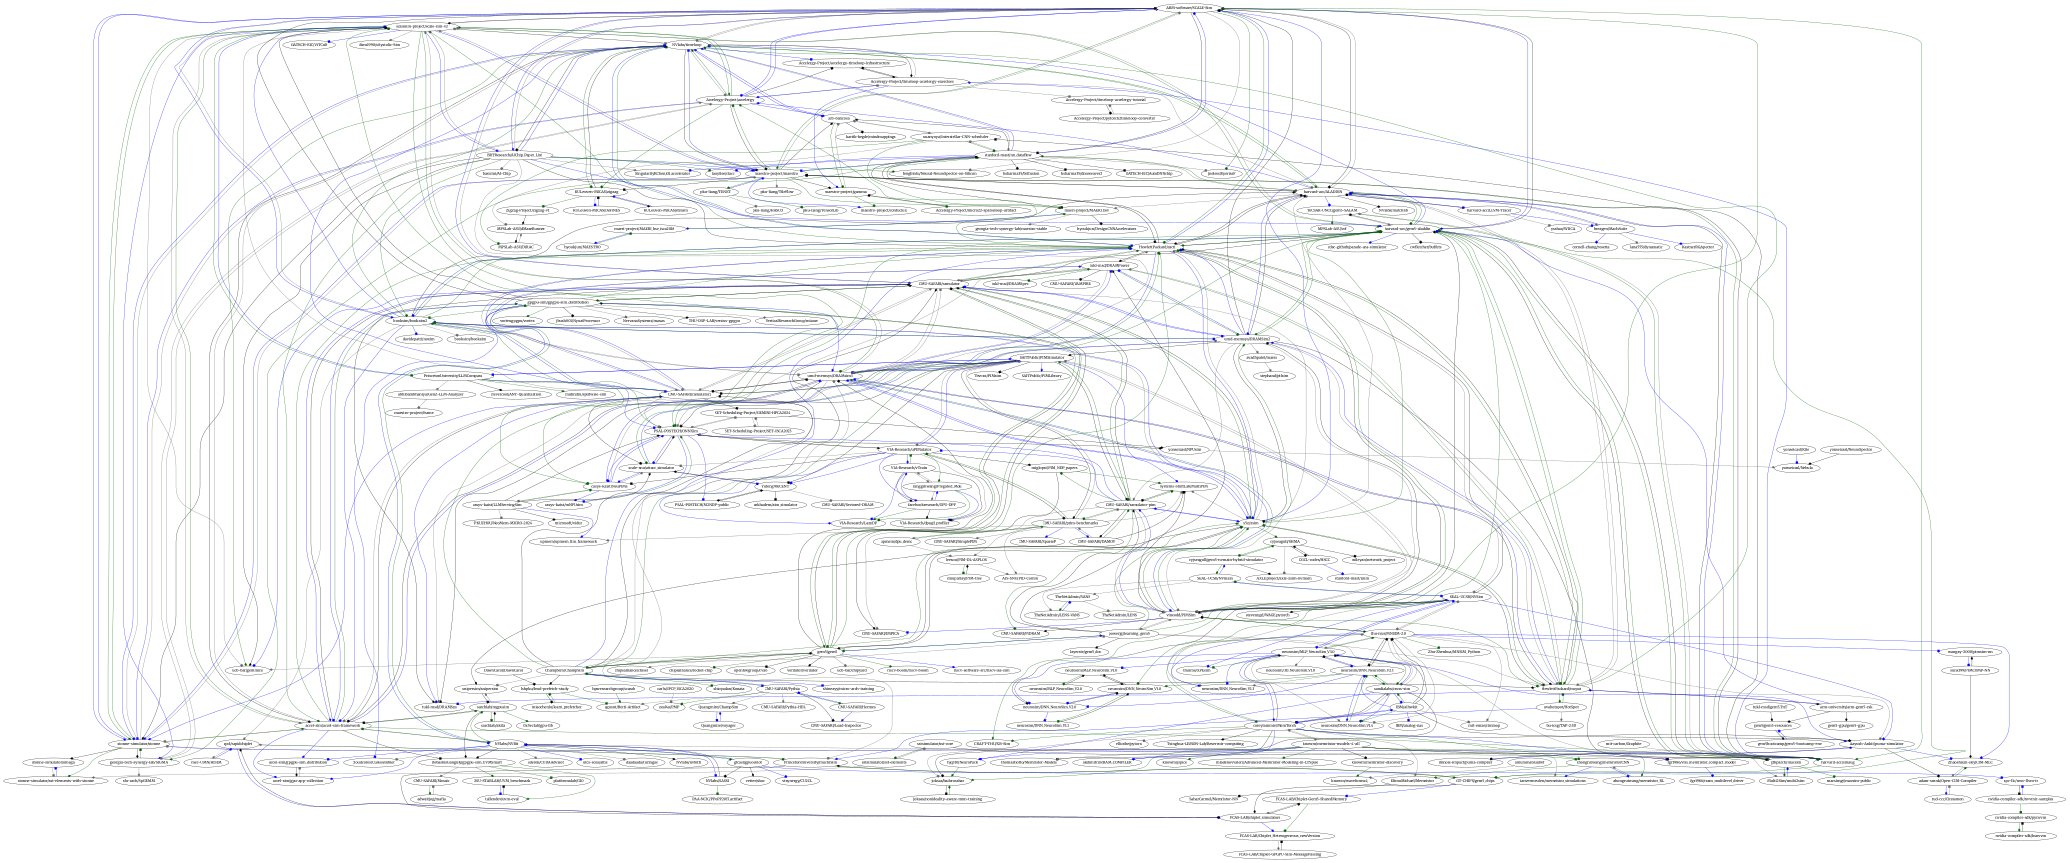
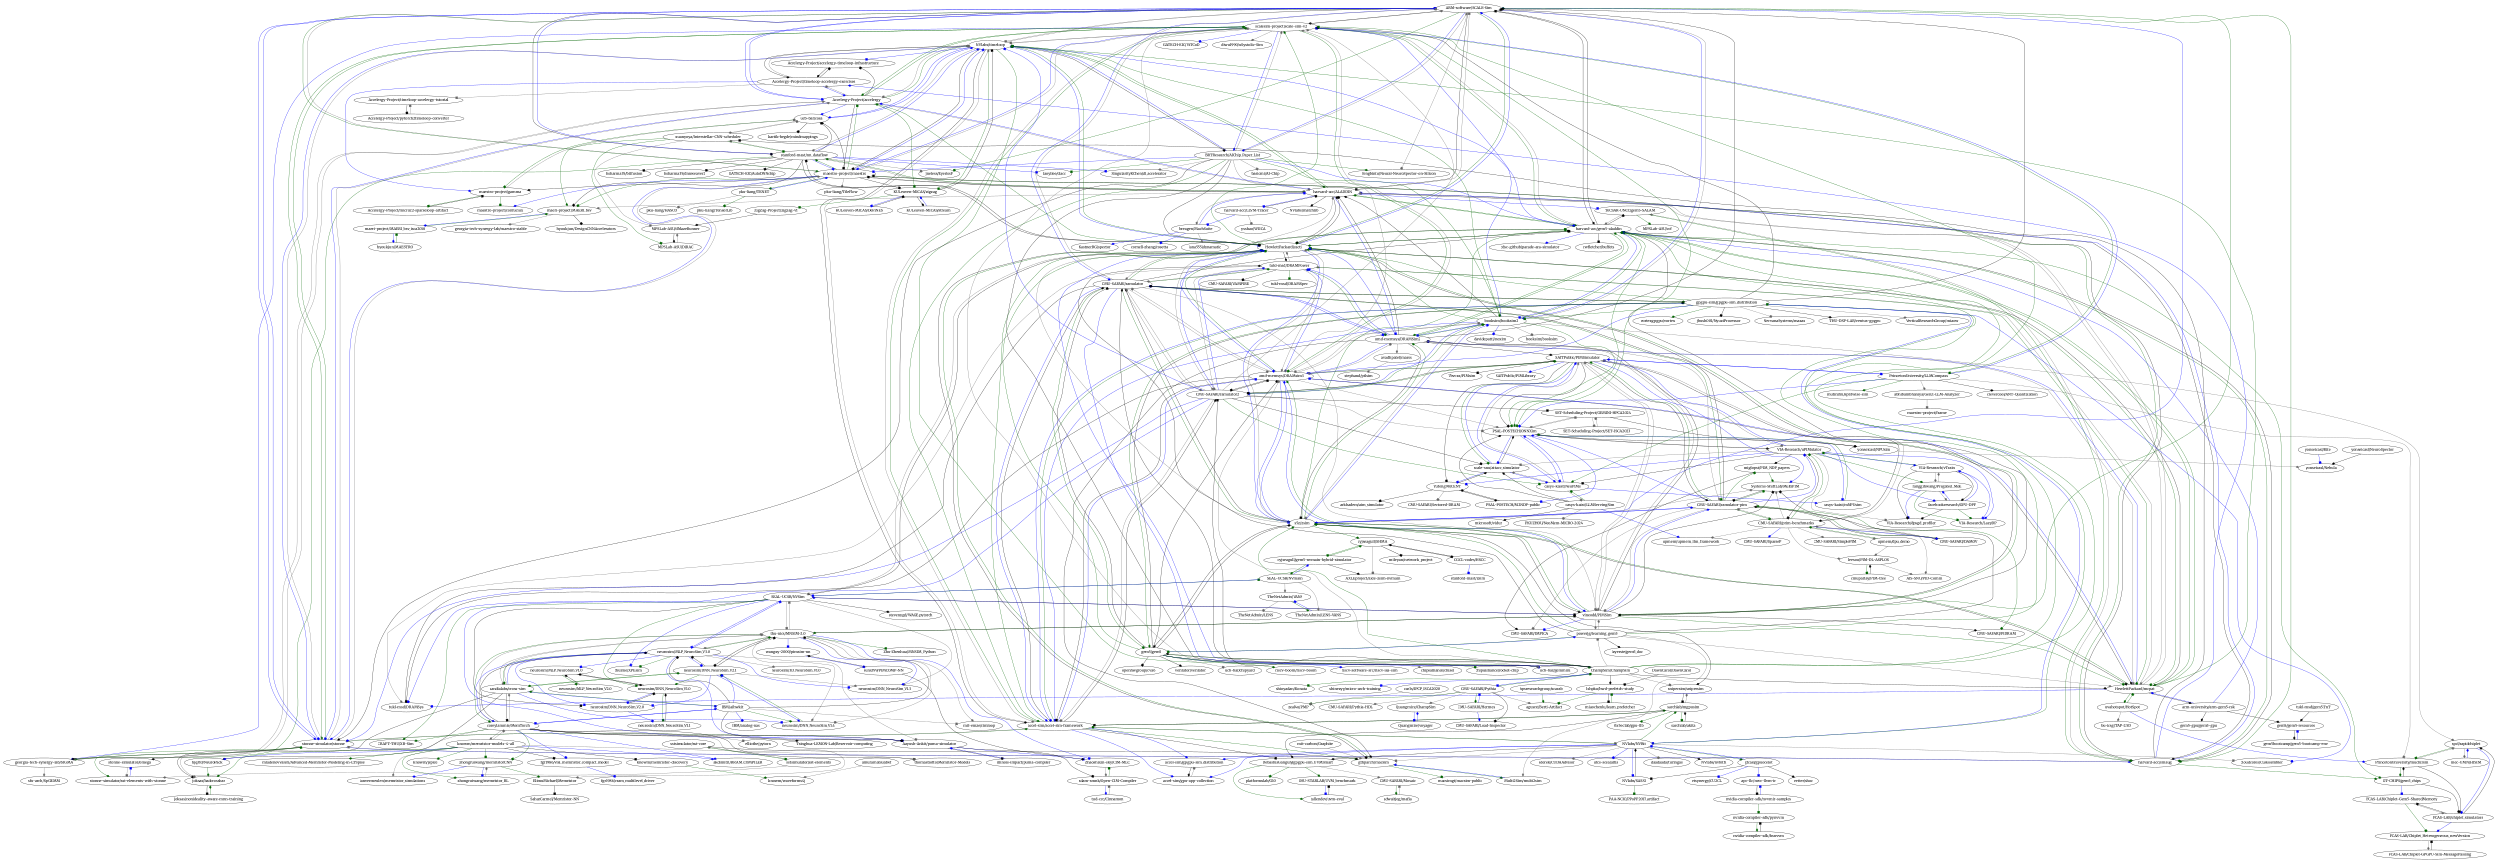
(1527, 43) -> (1583, 84)
(1136, 90) -> (1092, 149)
(1168, 727) -> (359, 756)
(402, 753) -> (1421, 749)
(1959, 773) -> (1109, 773)
